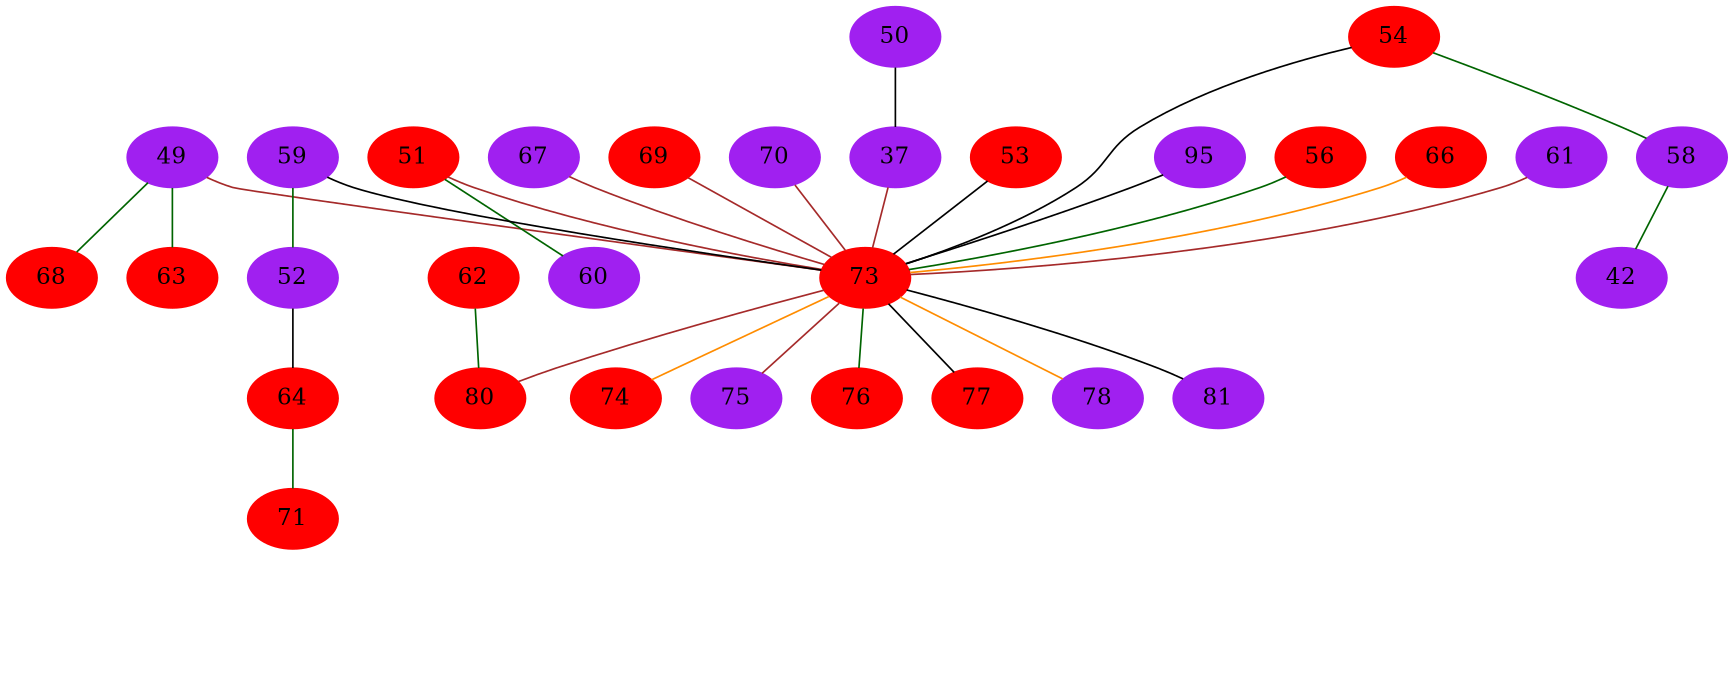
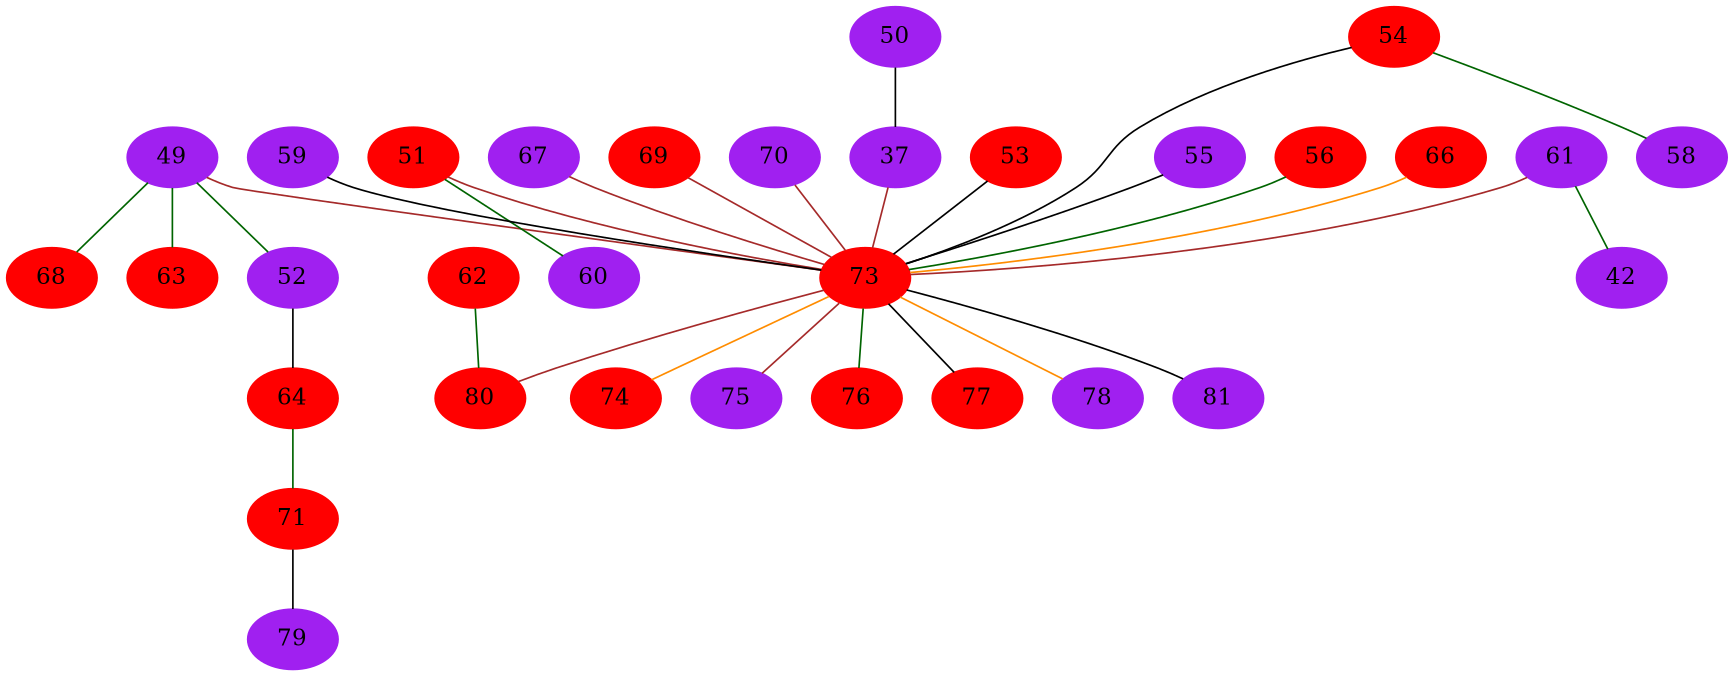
(1200, 157) -> (1200, 157)
(293, 218) -> (232, 217)
(1652, 218) -> (1592, 218)
none -> (293, 639)
